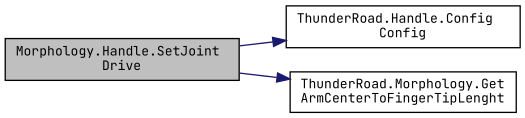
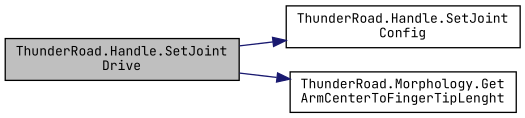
(403, 27) -> (403, 27)
(122, 59) -> (122, 59)
